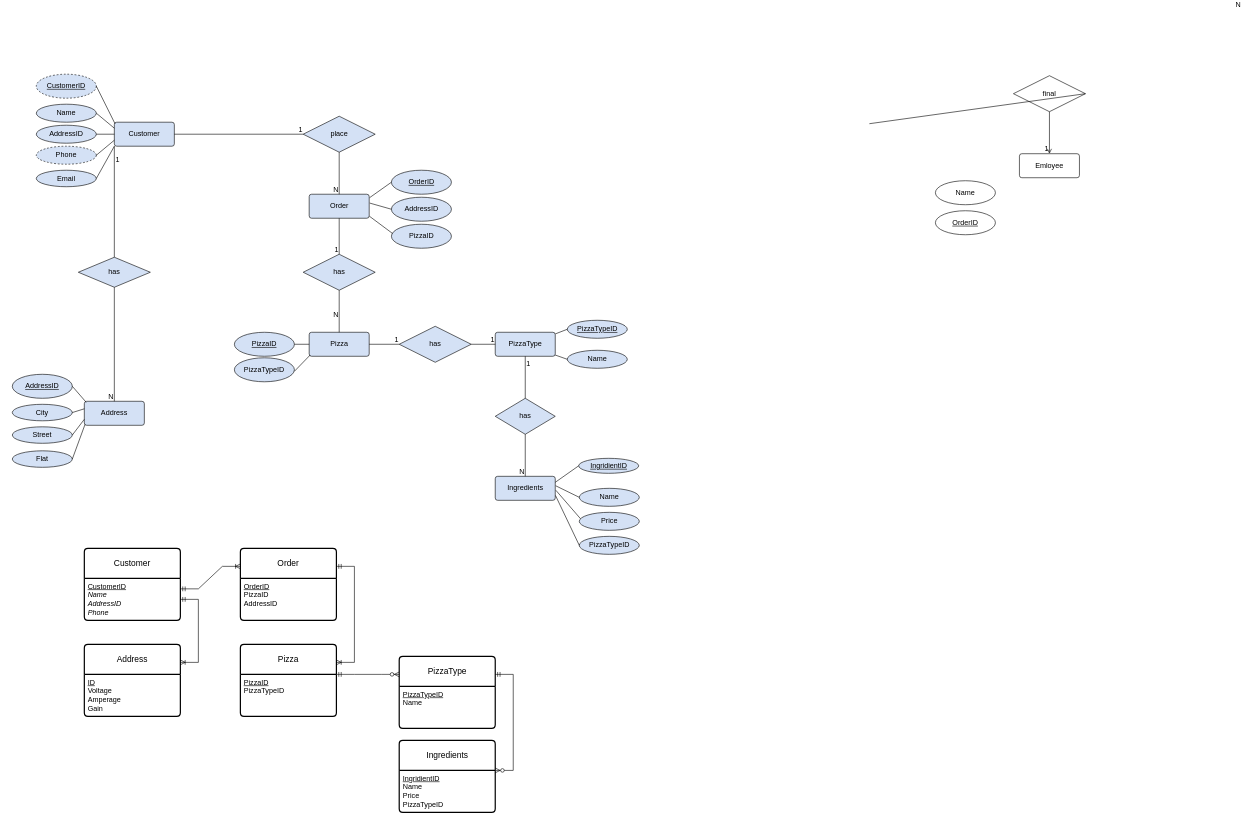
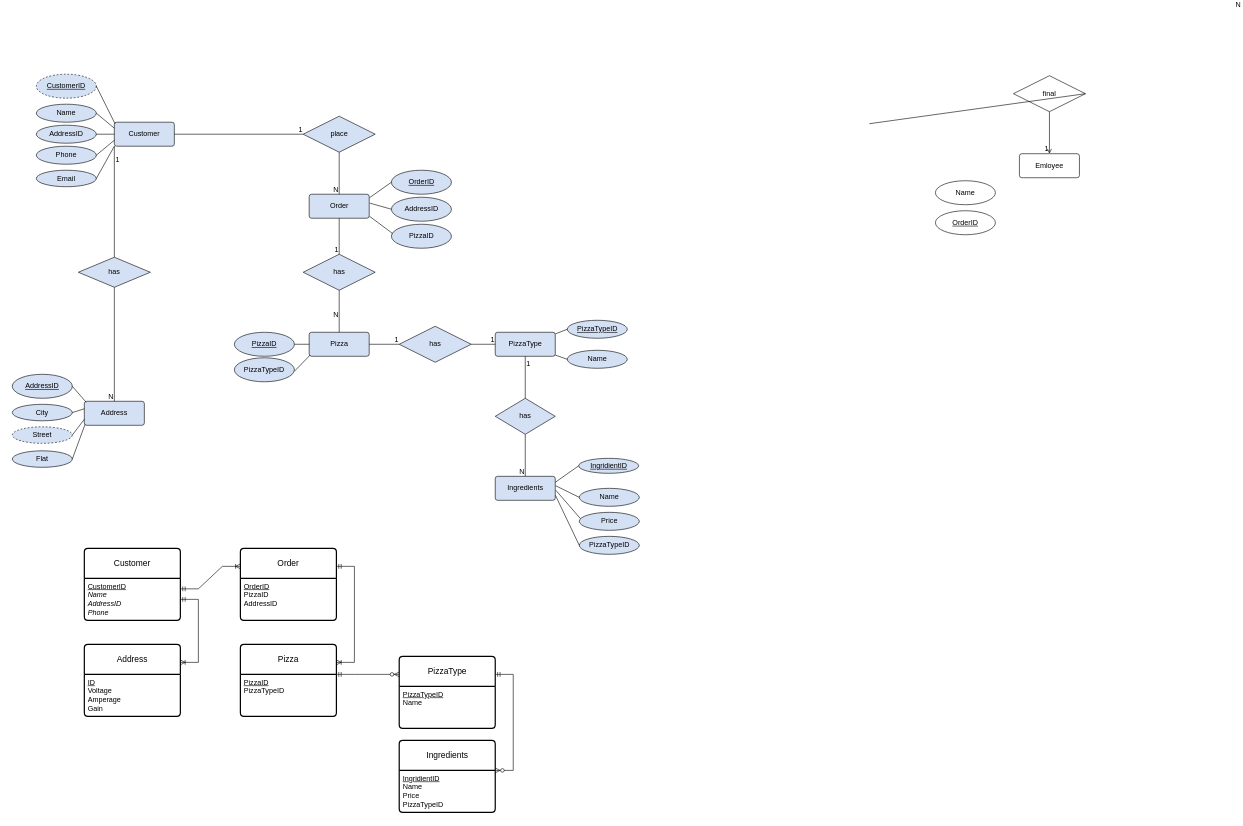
(66, 155) -> (66, 155)
(42, 435) -> (42, 435)
